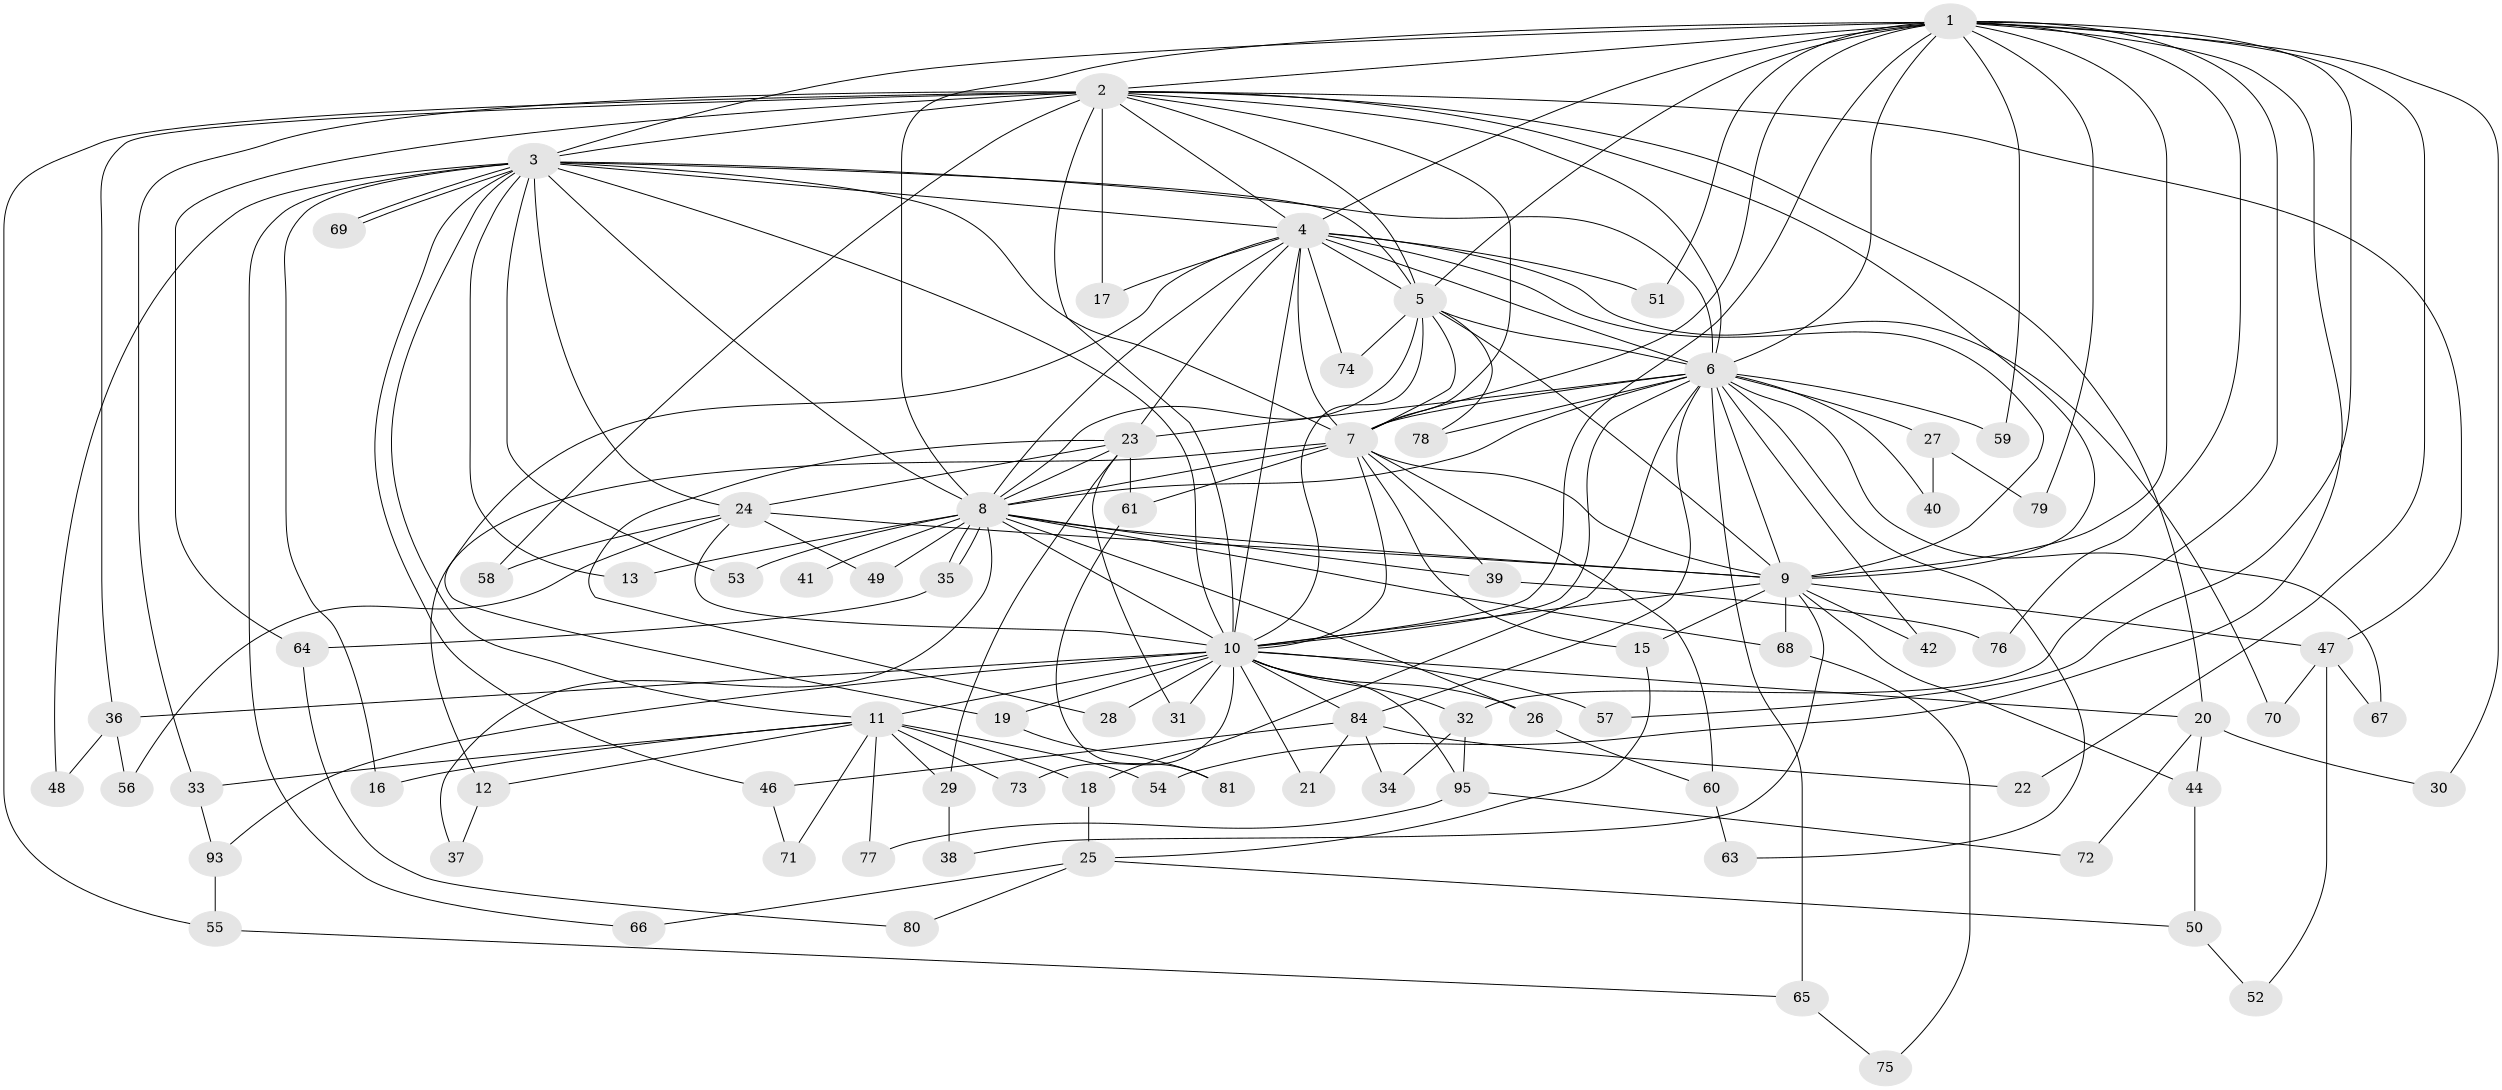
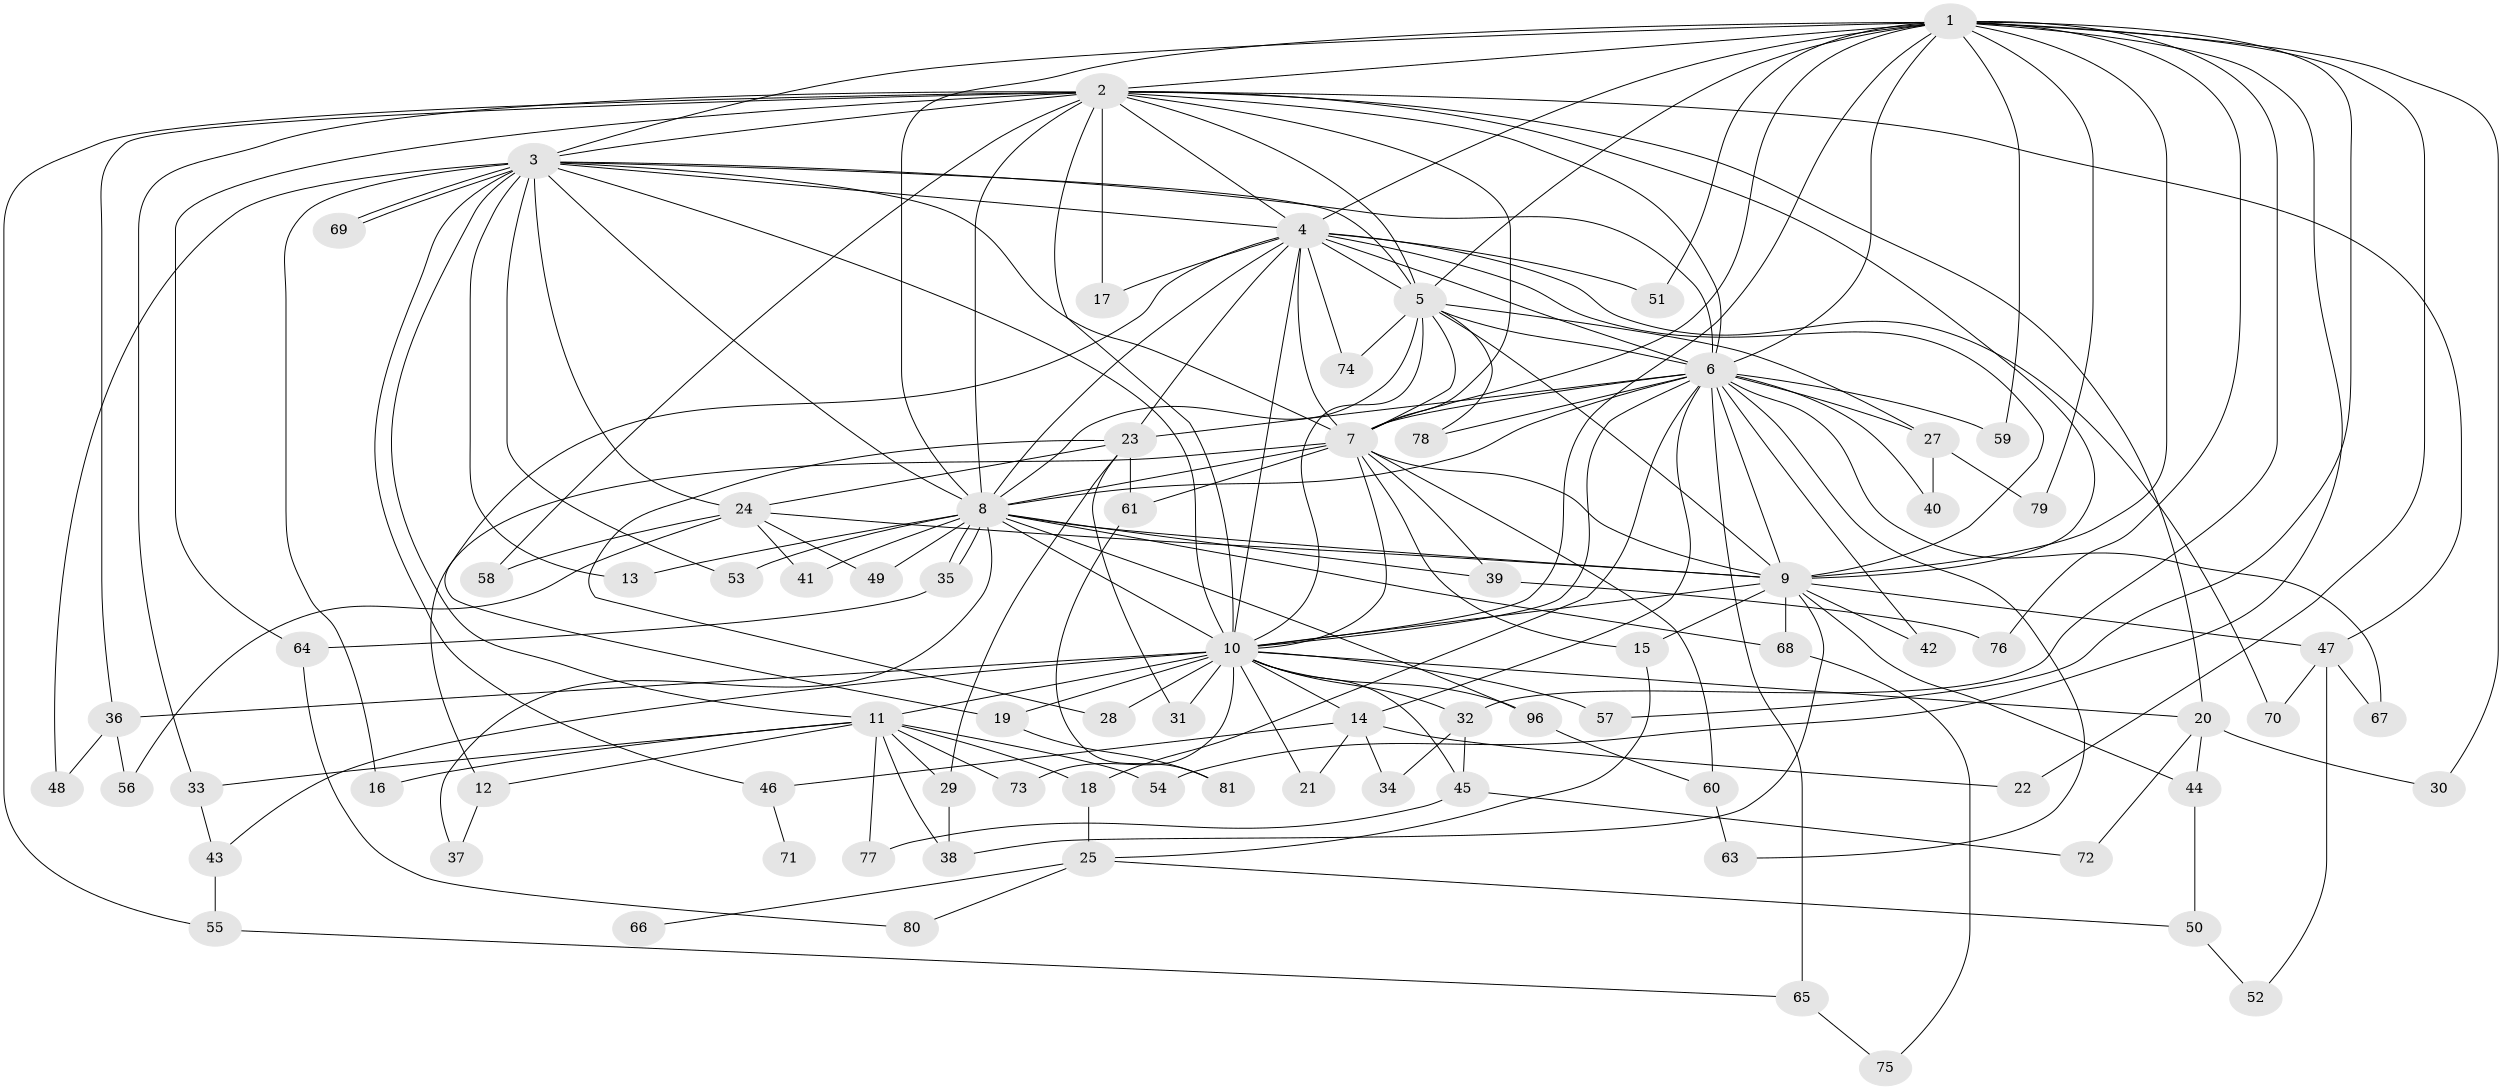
none -> (1735, 350)
(1057, 475) -> (975, 274)
(249, 571) -> none
(910, 626) -> (773, 542)
(1359, 719) -> (1359, 719)
(1536, 719) -> (1536, 719)
(833, 789) -> (907, 792)
(1463, 789) -> (1463, 789)
(215, 859) -> (215, 859)
